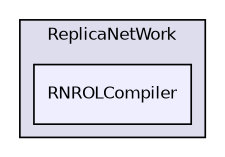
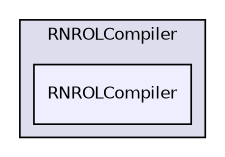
(113, 36) -> (113, 36)
